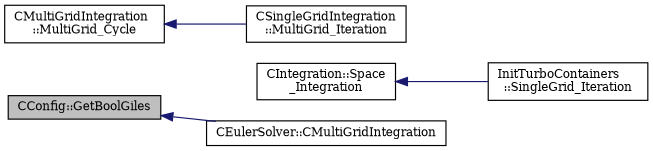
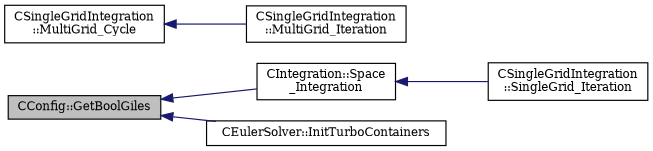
(84, 24) -> (84, 24)
(568, 82) -> (568, 82)
none -> (215, 93)
(326, 133) -> (326, 133)
